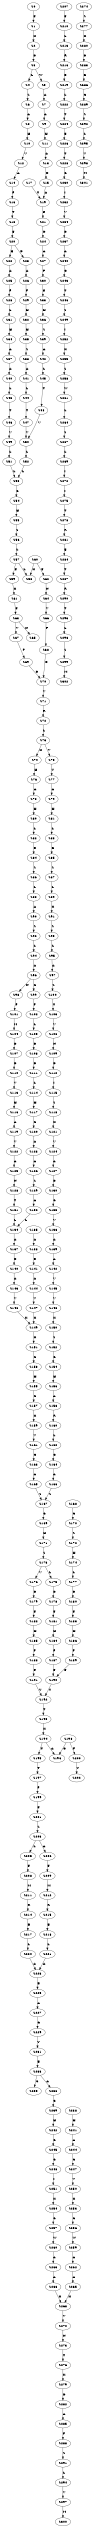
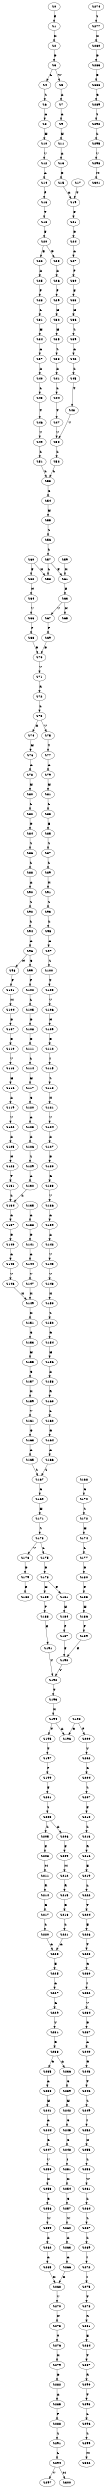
(15, 568) -> (56, 569)
(34, 1630) -> (45, 1586)
none -> (87, 1778)
none -> (47, 2080)
(63, 2511) -> (61, 2472)
